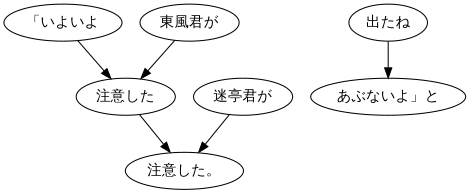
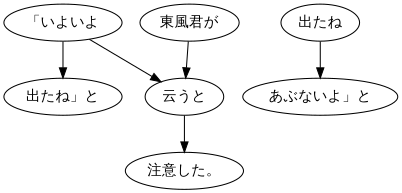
none -> (63, 97)
(126, 97) -> (184, 97)
(243, 97) -> none
